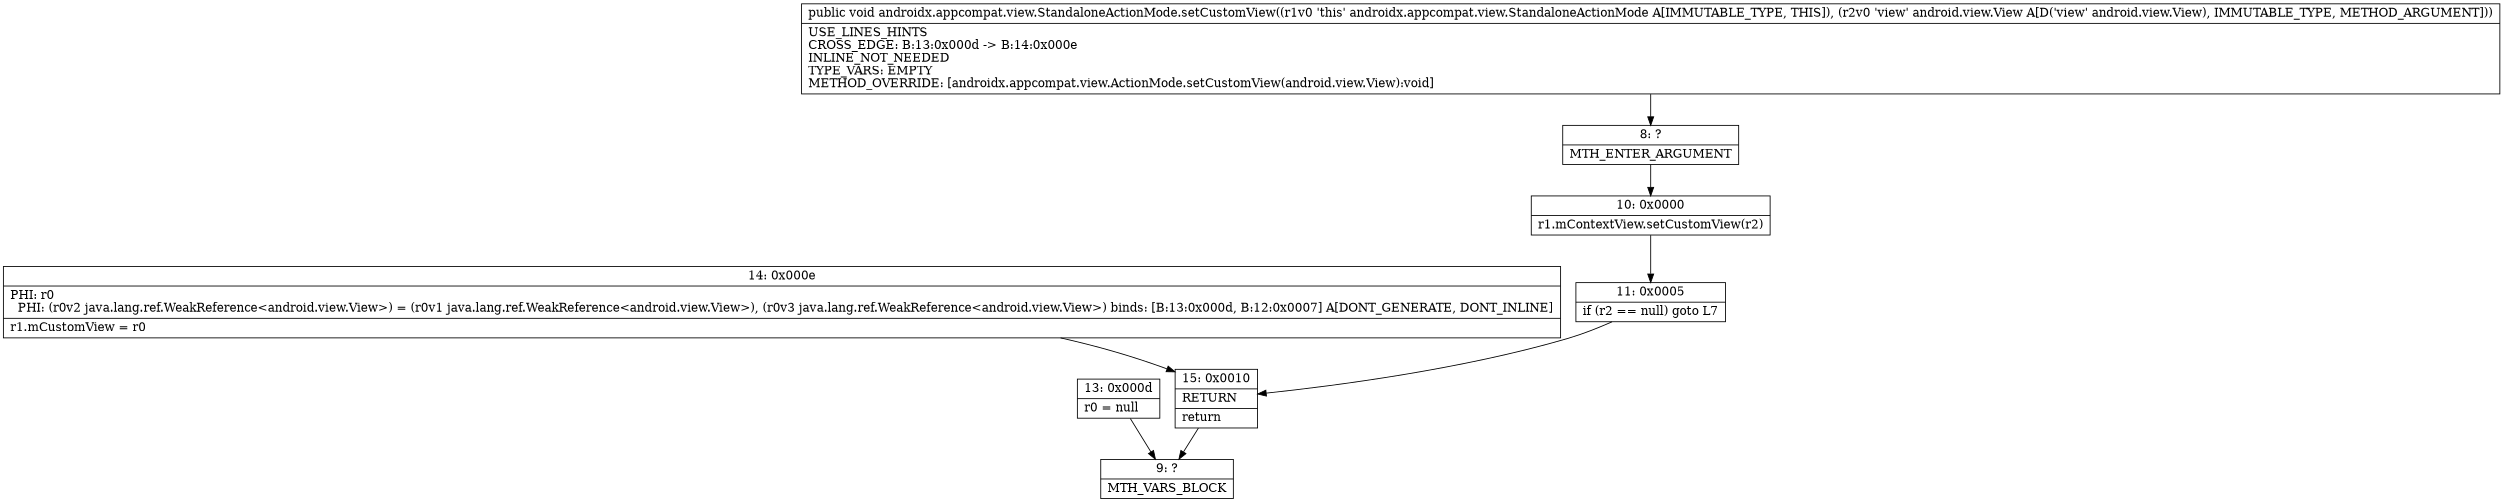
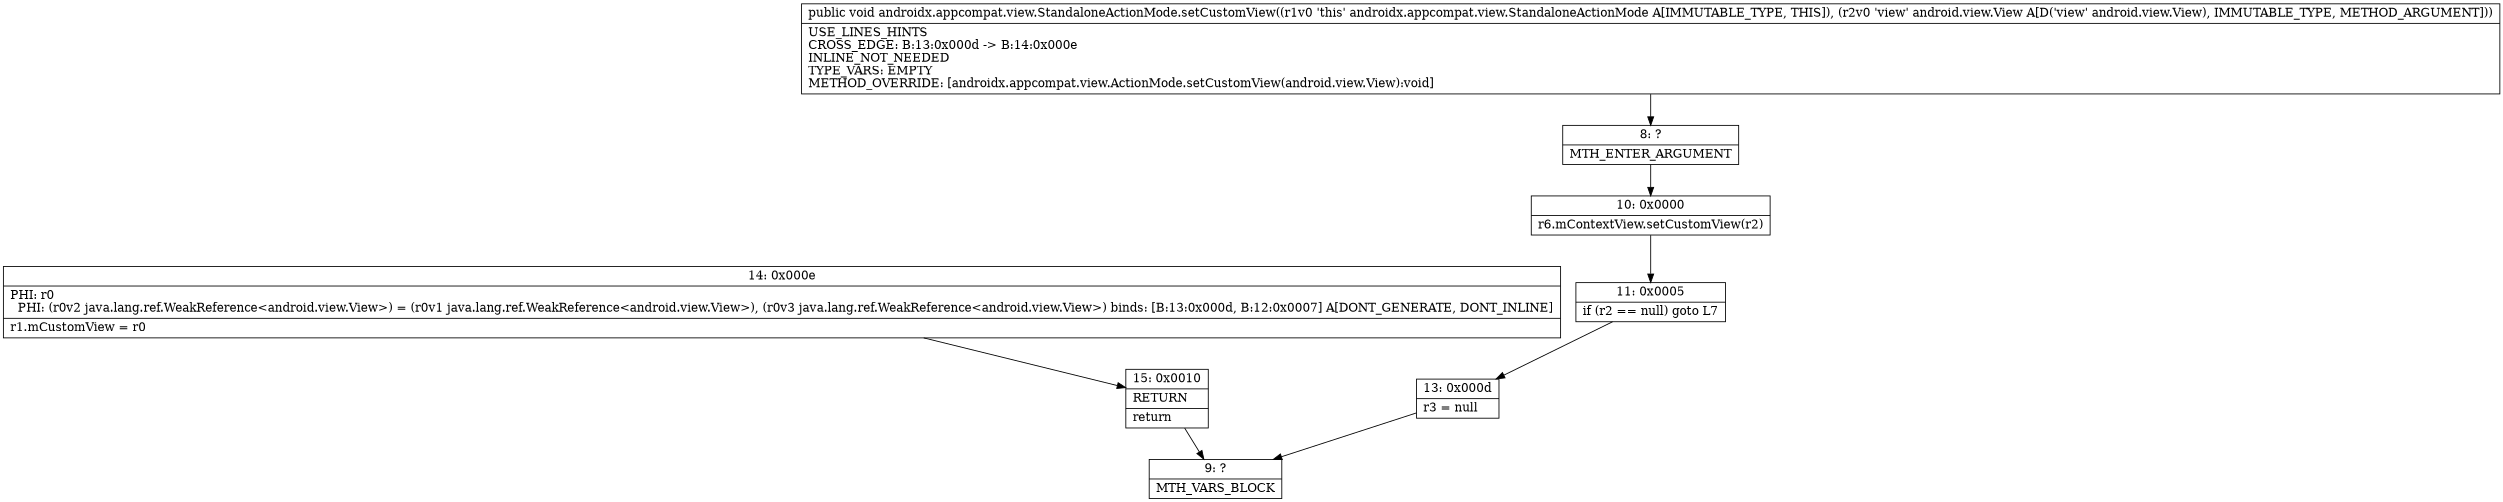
(1651, 225) -> (1651, 225)
(1441, 368) -> (1558, 348)
(1111, 408) -> (1451, 408)
